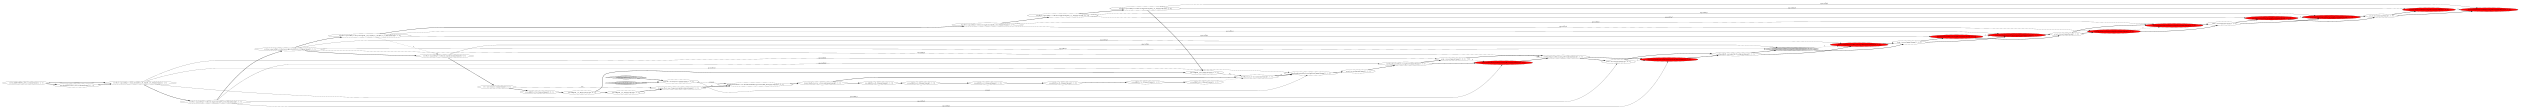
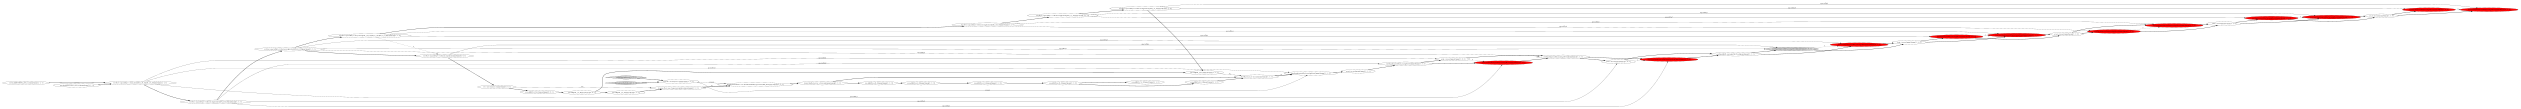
(1230, 80) -> (1230, 80)
(1174, 82) -> (1136, 86)
(51, 84) -> none
